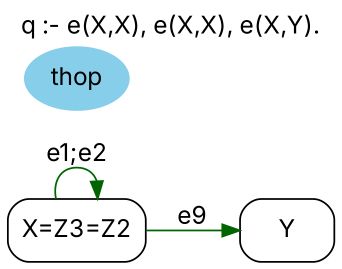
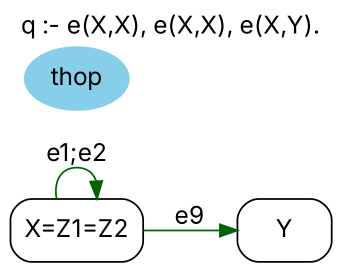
(77, 230) -> (77, 230)
